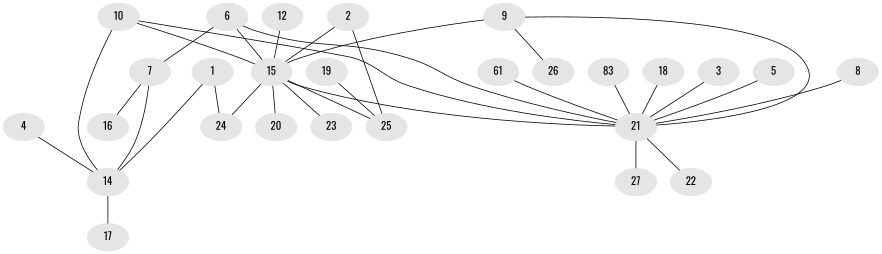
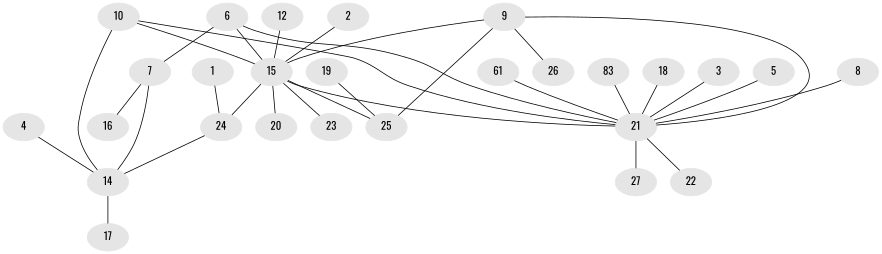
(367, 72) -> (448, 70)
(162, 128) -> (165, 155)
